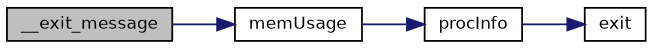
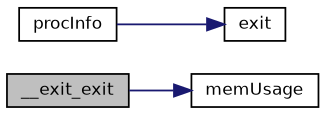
(90, 24) -> (68, 90)
(384, 24) -> none
